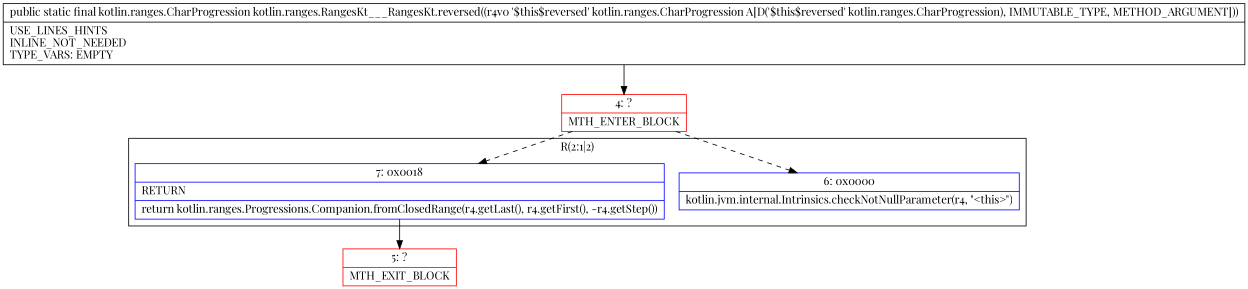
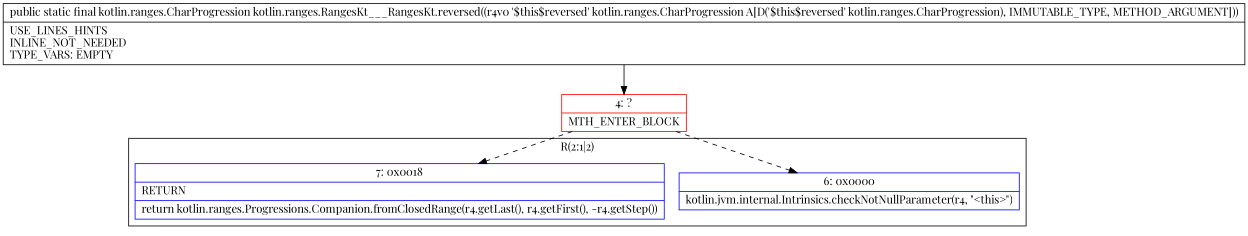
(400, 267) -> none
